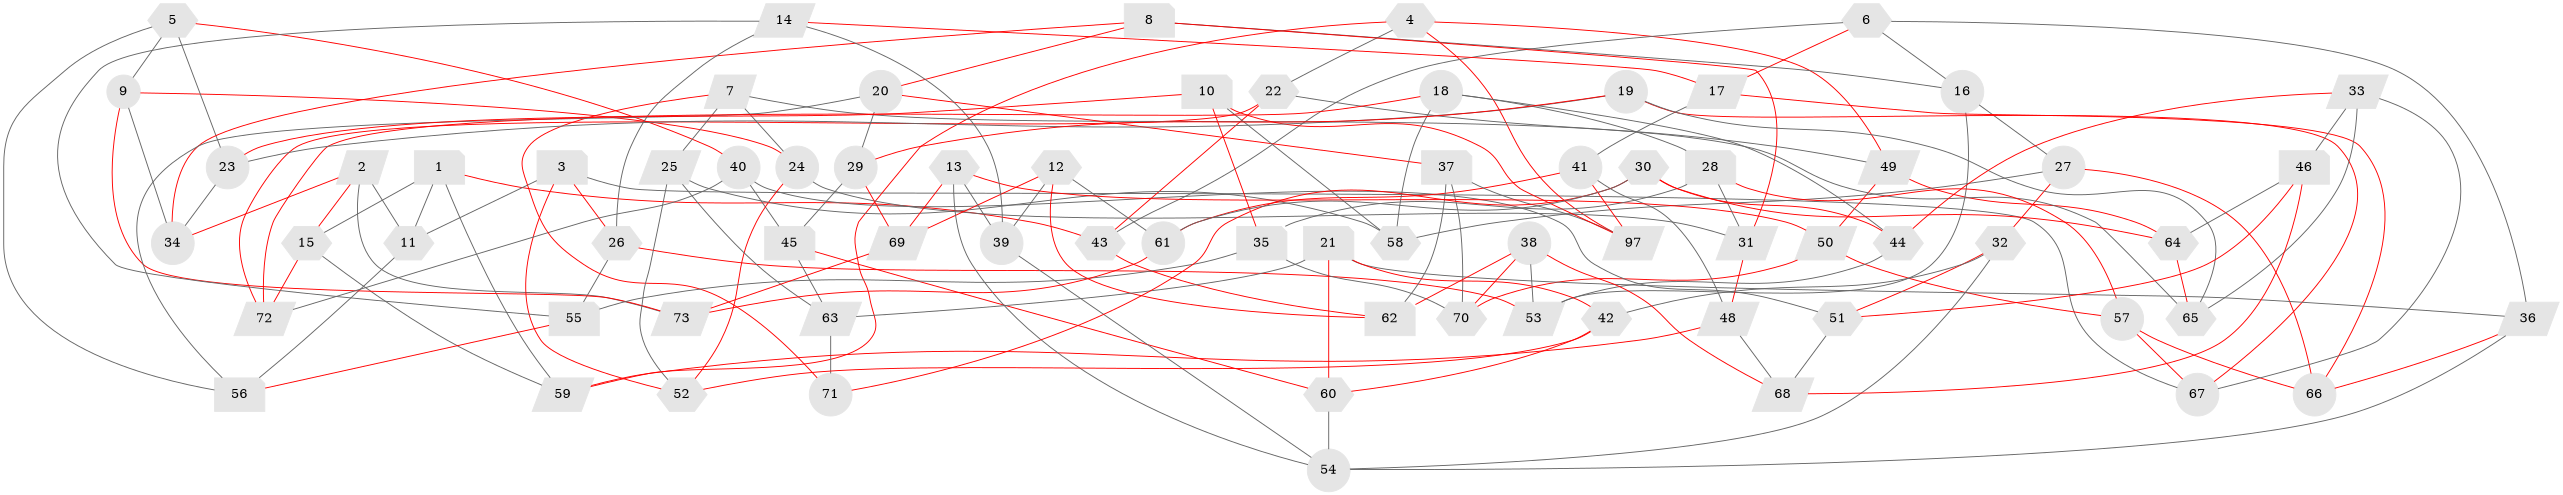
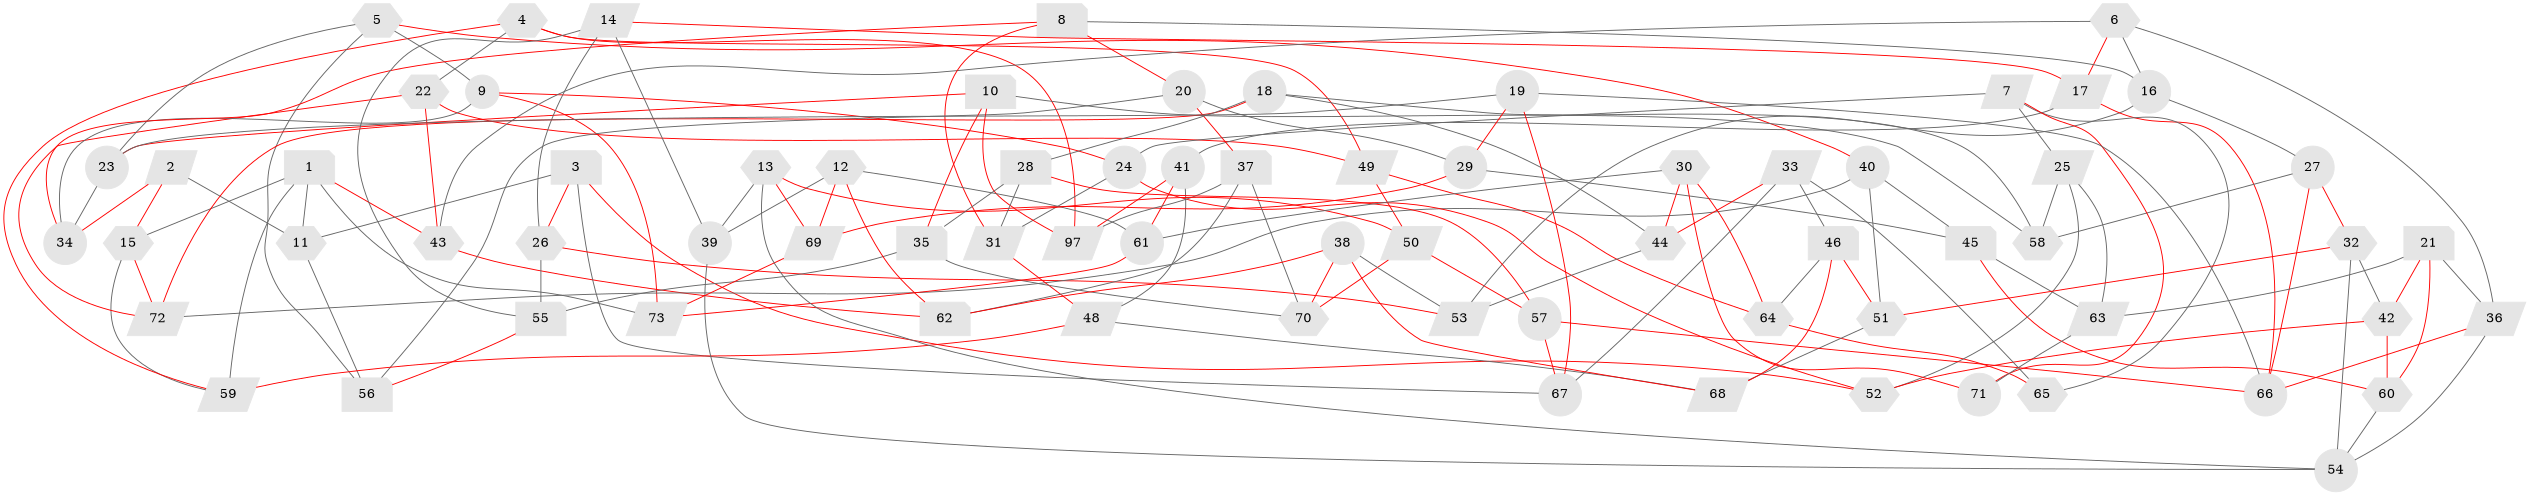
(1581, 128) -> (891, 140)
(1957, 156) -> (1941, 119)
(437, 286) -> (470, 287)
